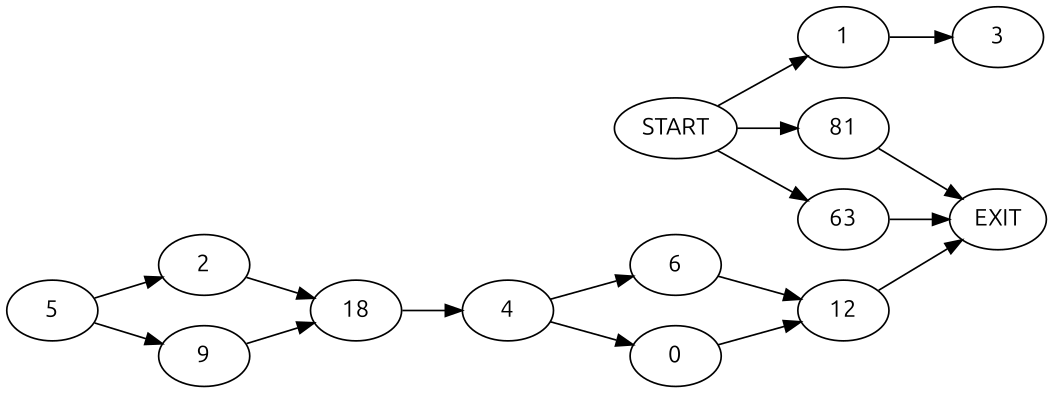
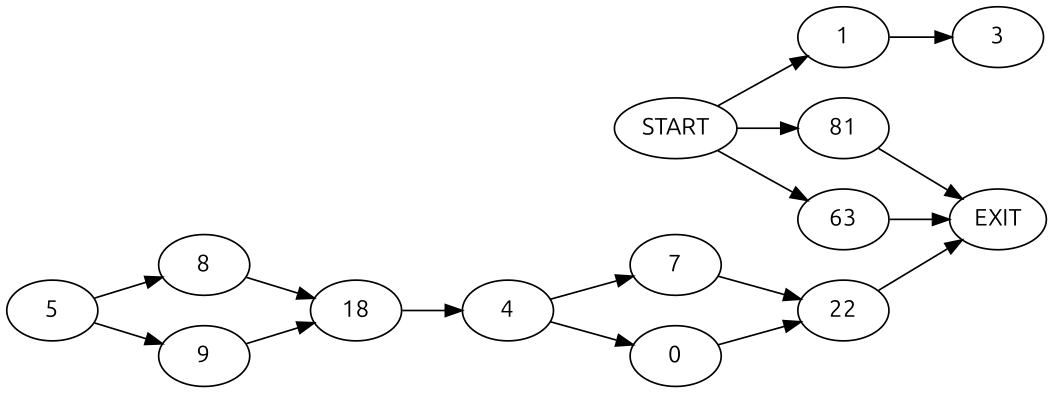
(204, 265) -> (204, 265)
(676, 265) -> (676, 265)
(843, 310) -> (843, 310)
